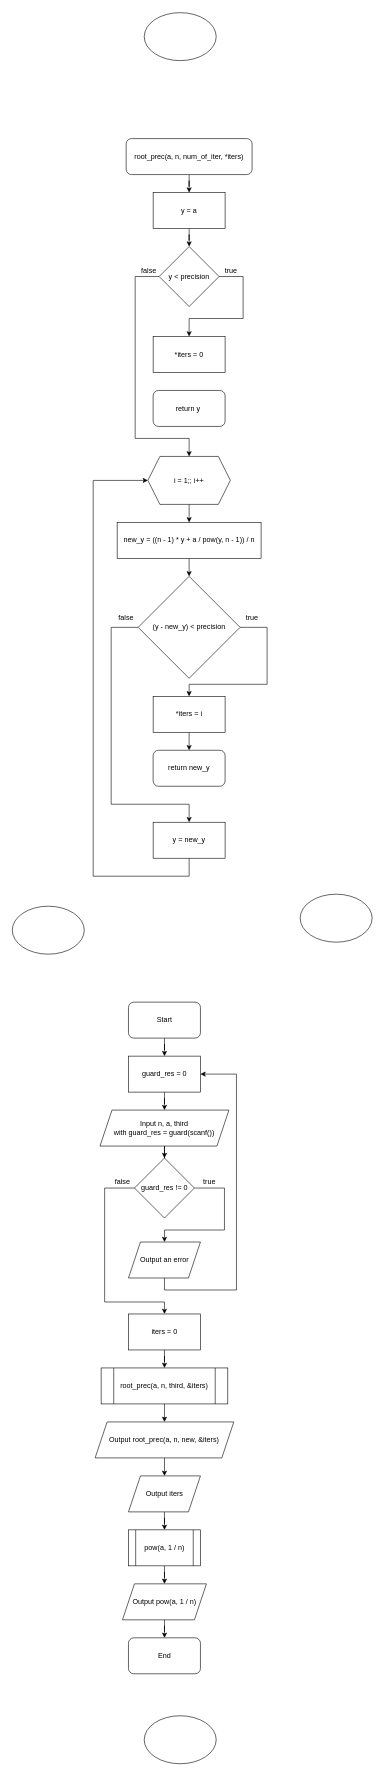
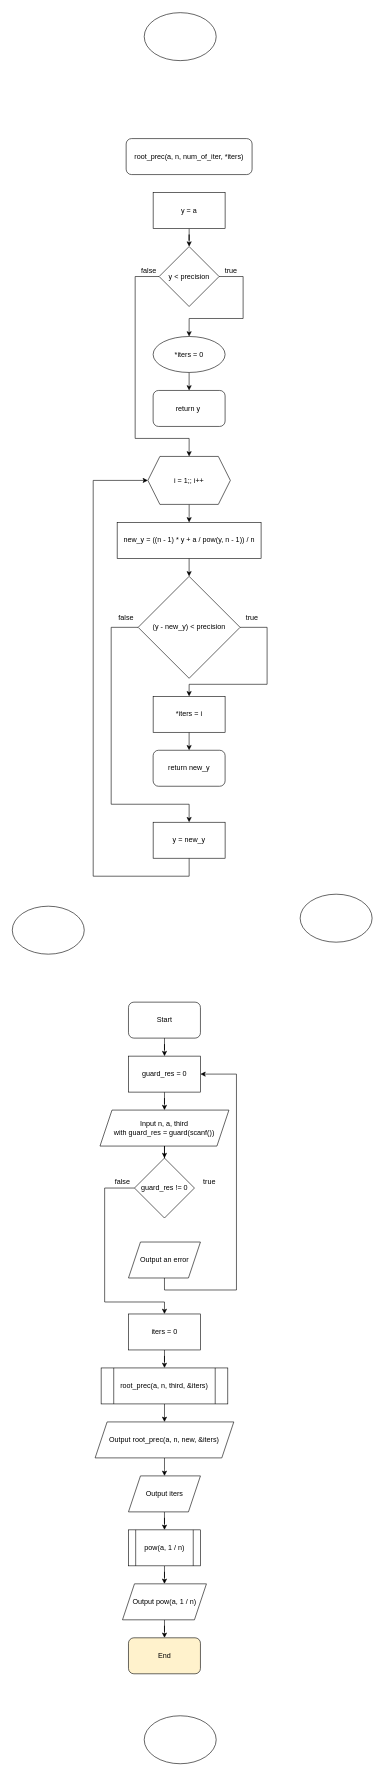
(189, 183) -> none
(189, 354) -> (189, 354)
none -> (189, 384)
(225, 1209) -> none
(165, 1656) -> (165, 1656)
